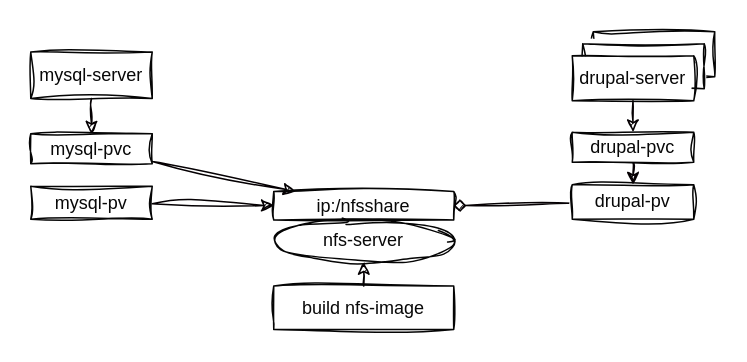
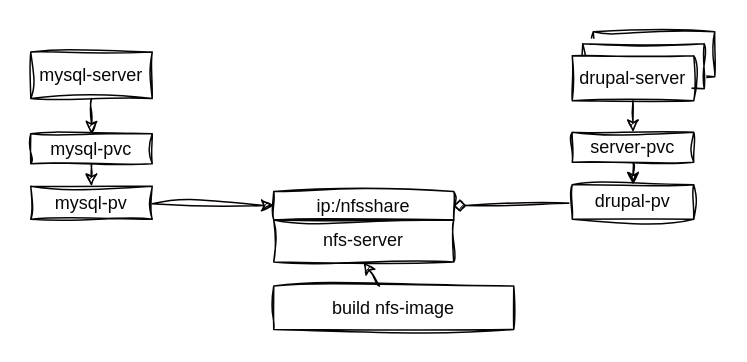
(633, 148) -> (633, 148)
(218, 175) -> (92, 171)
(364, 241) -> (364, 241)
(364, 308) -> (394, 308)
